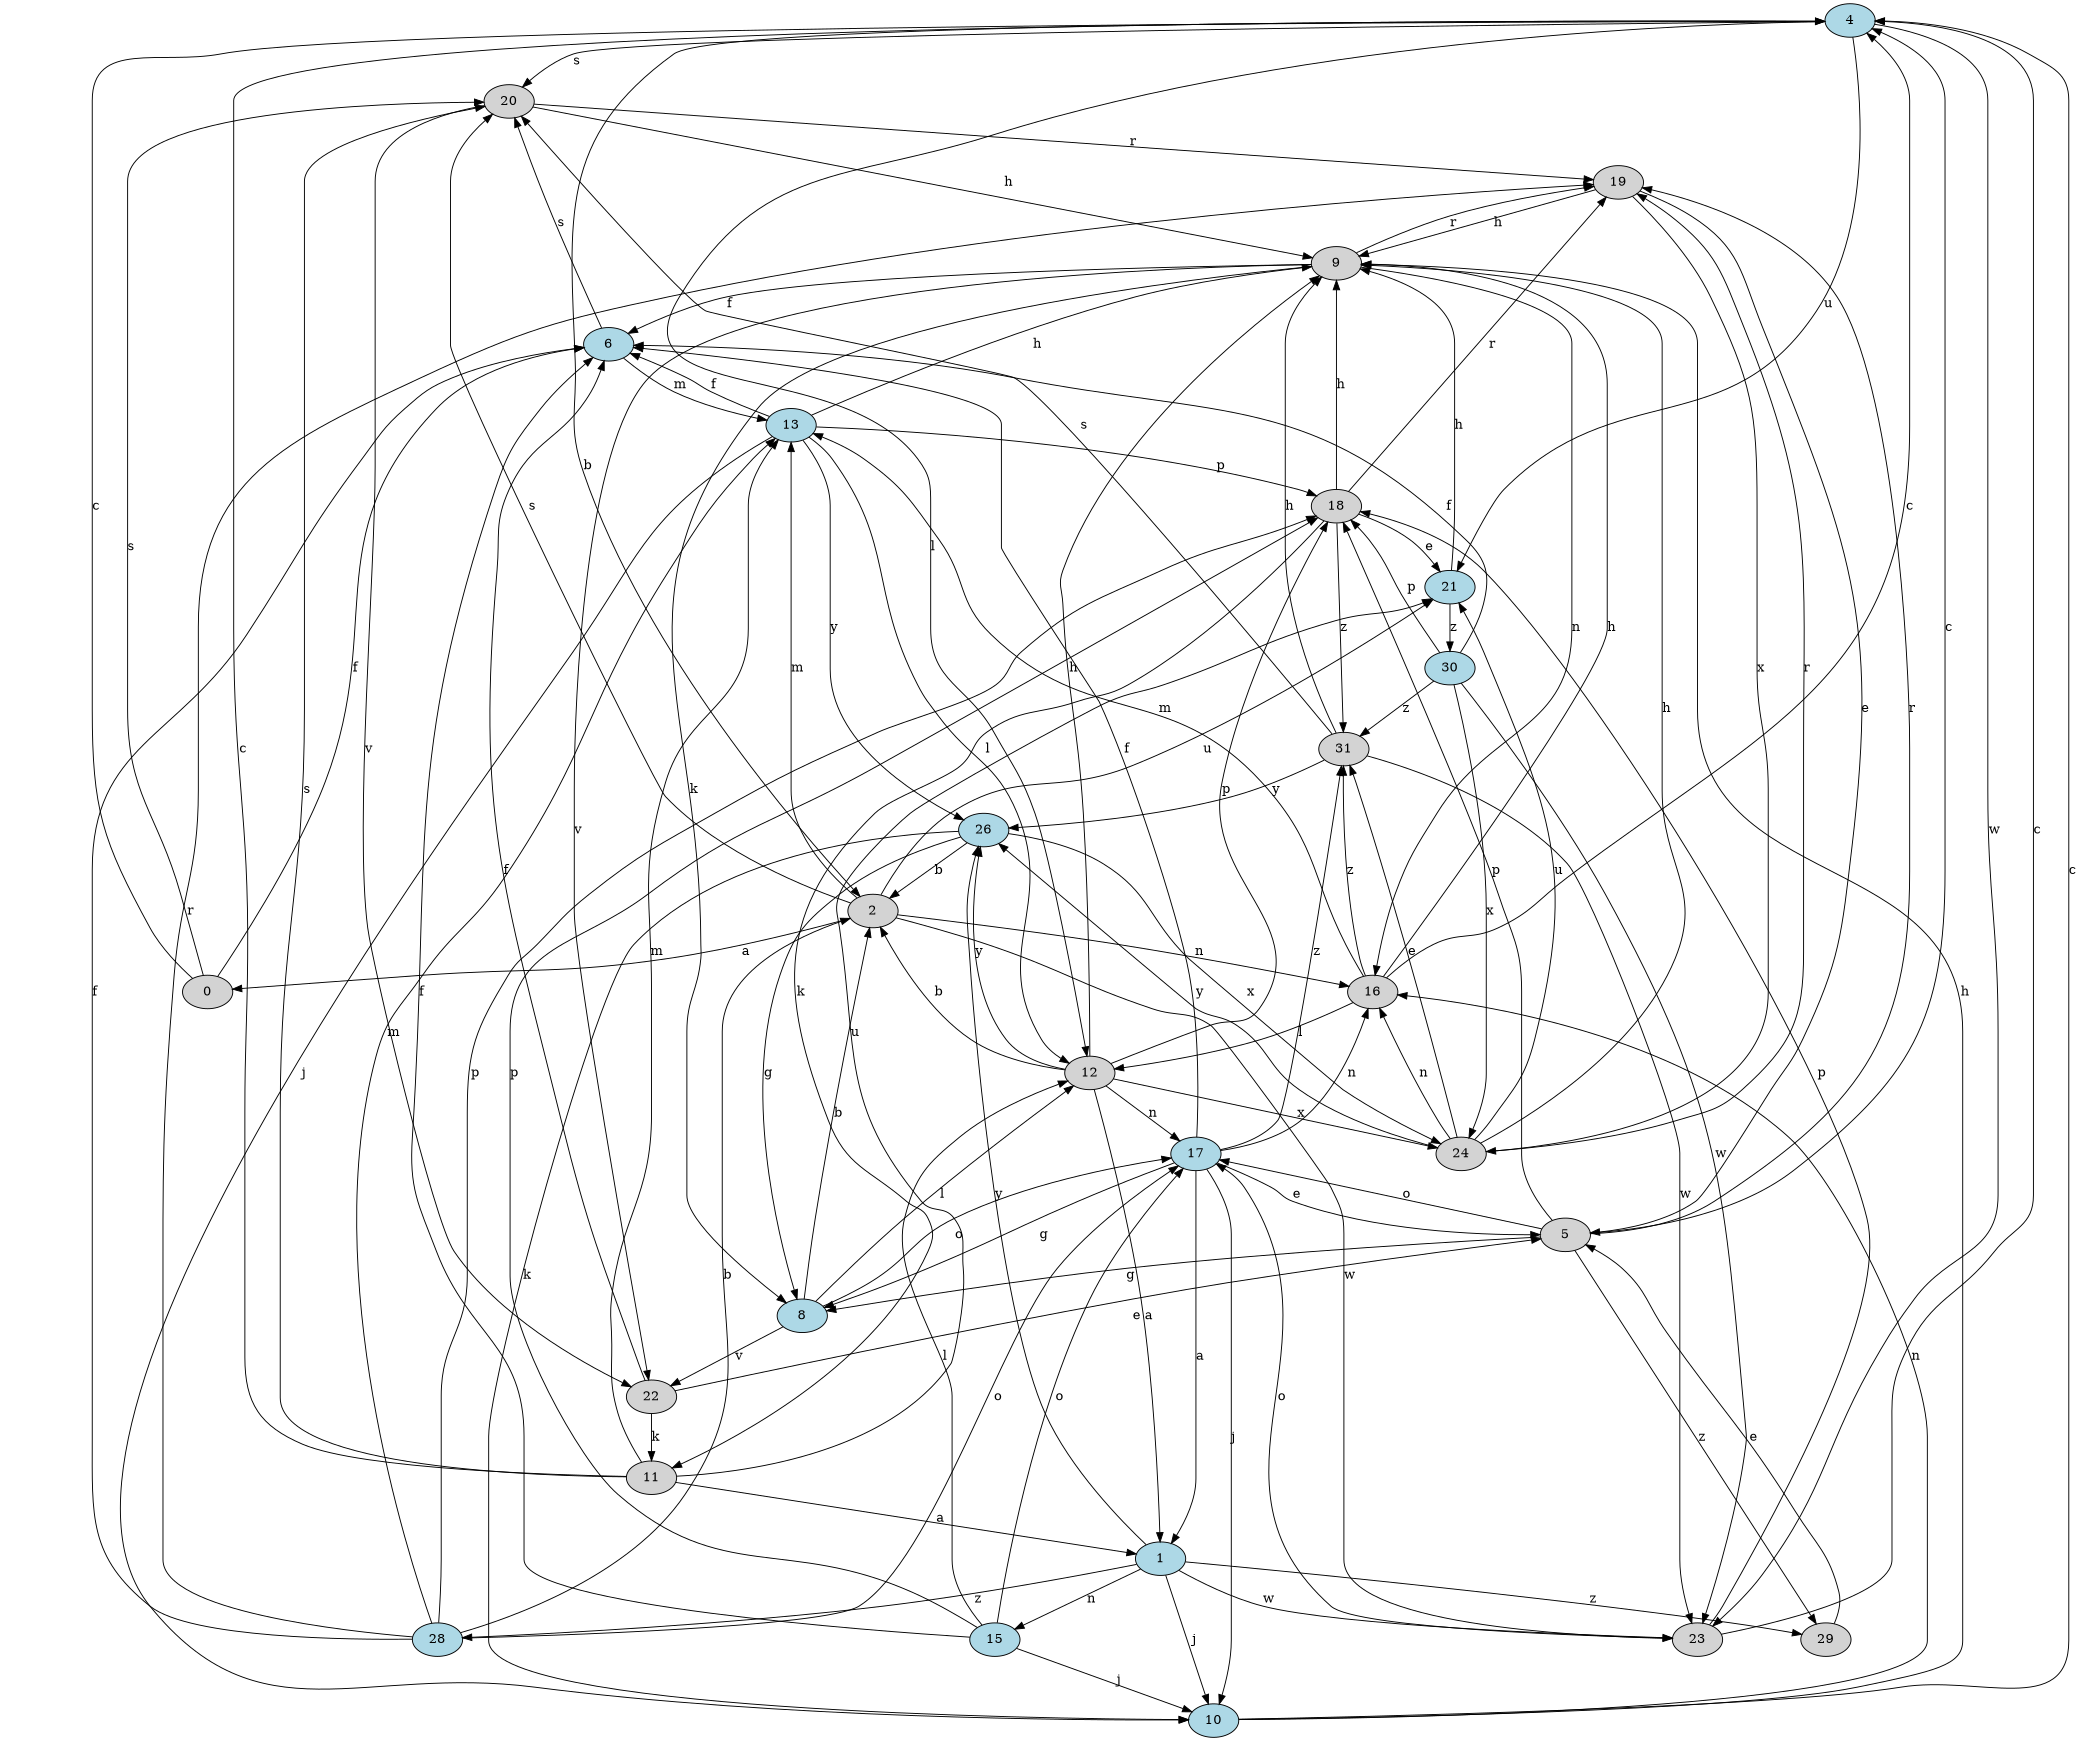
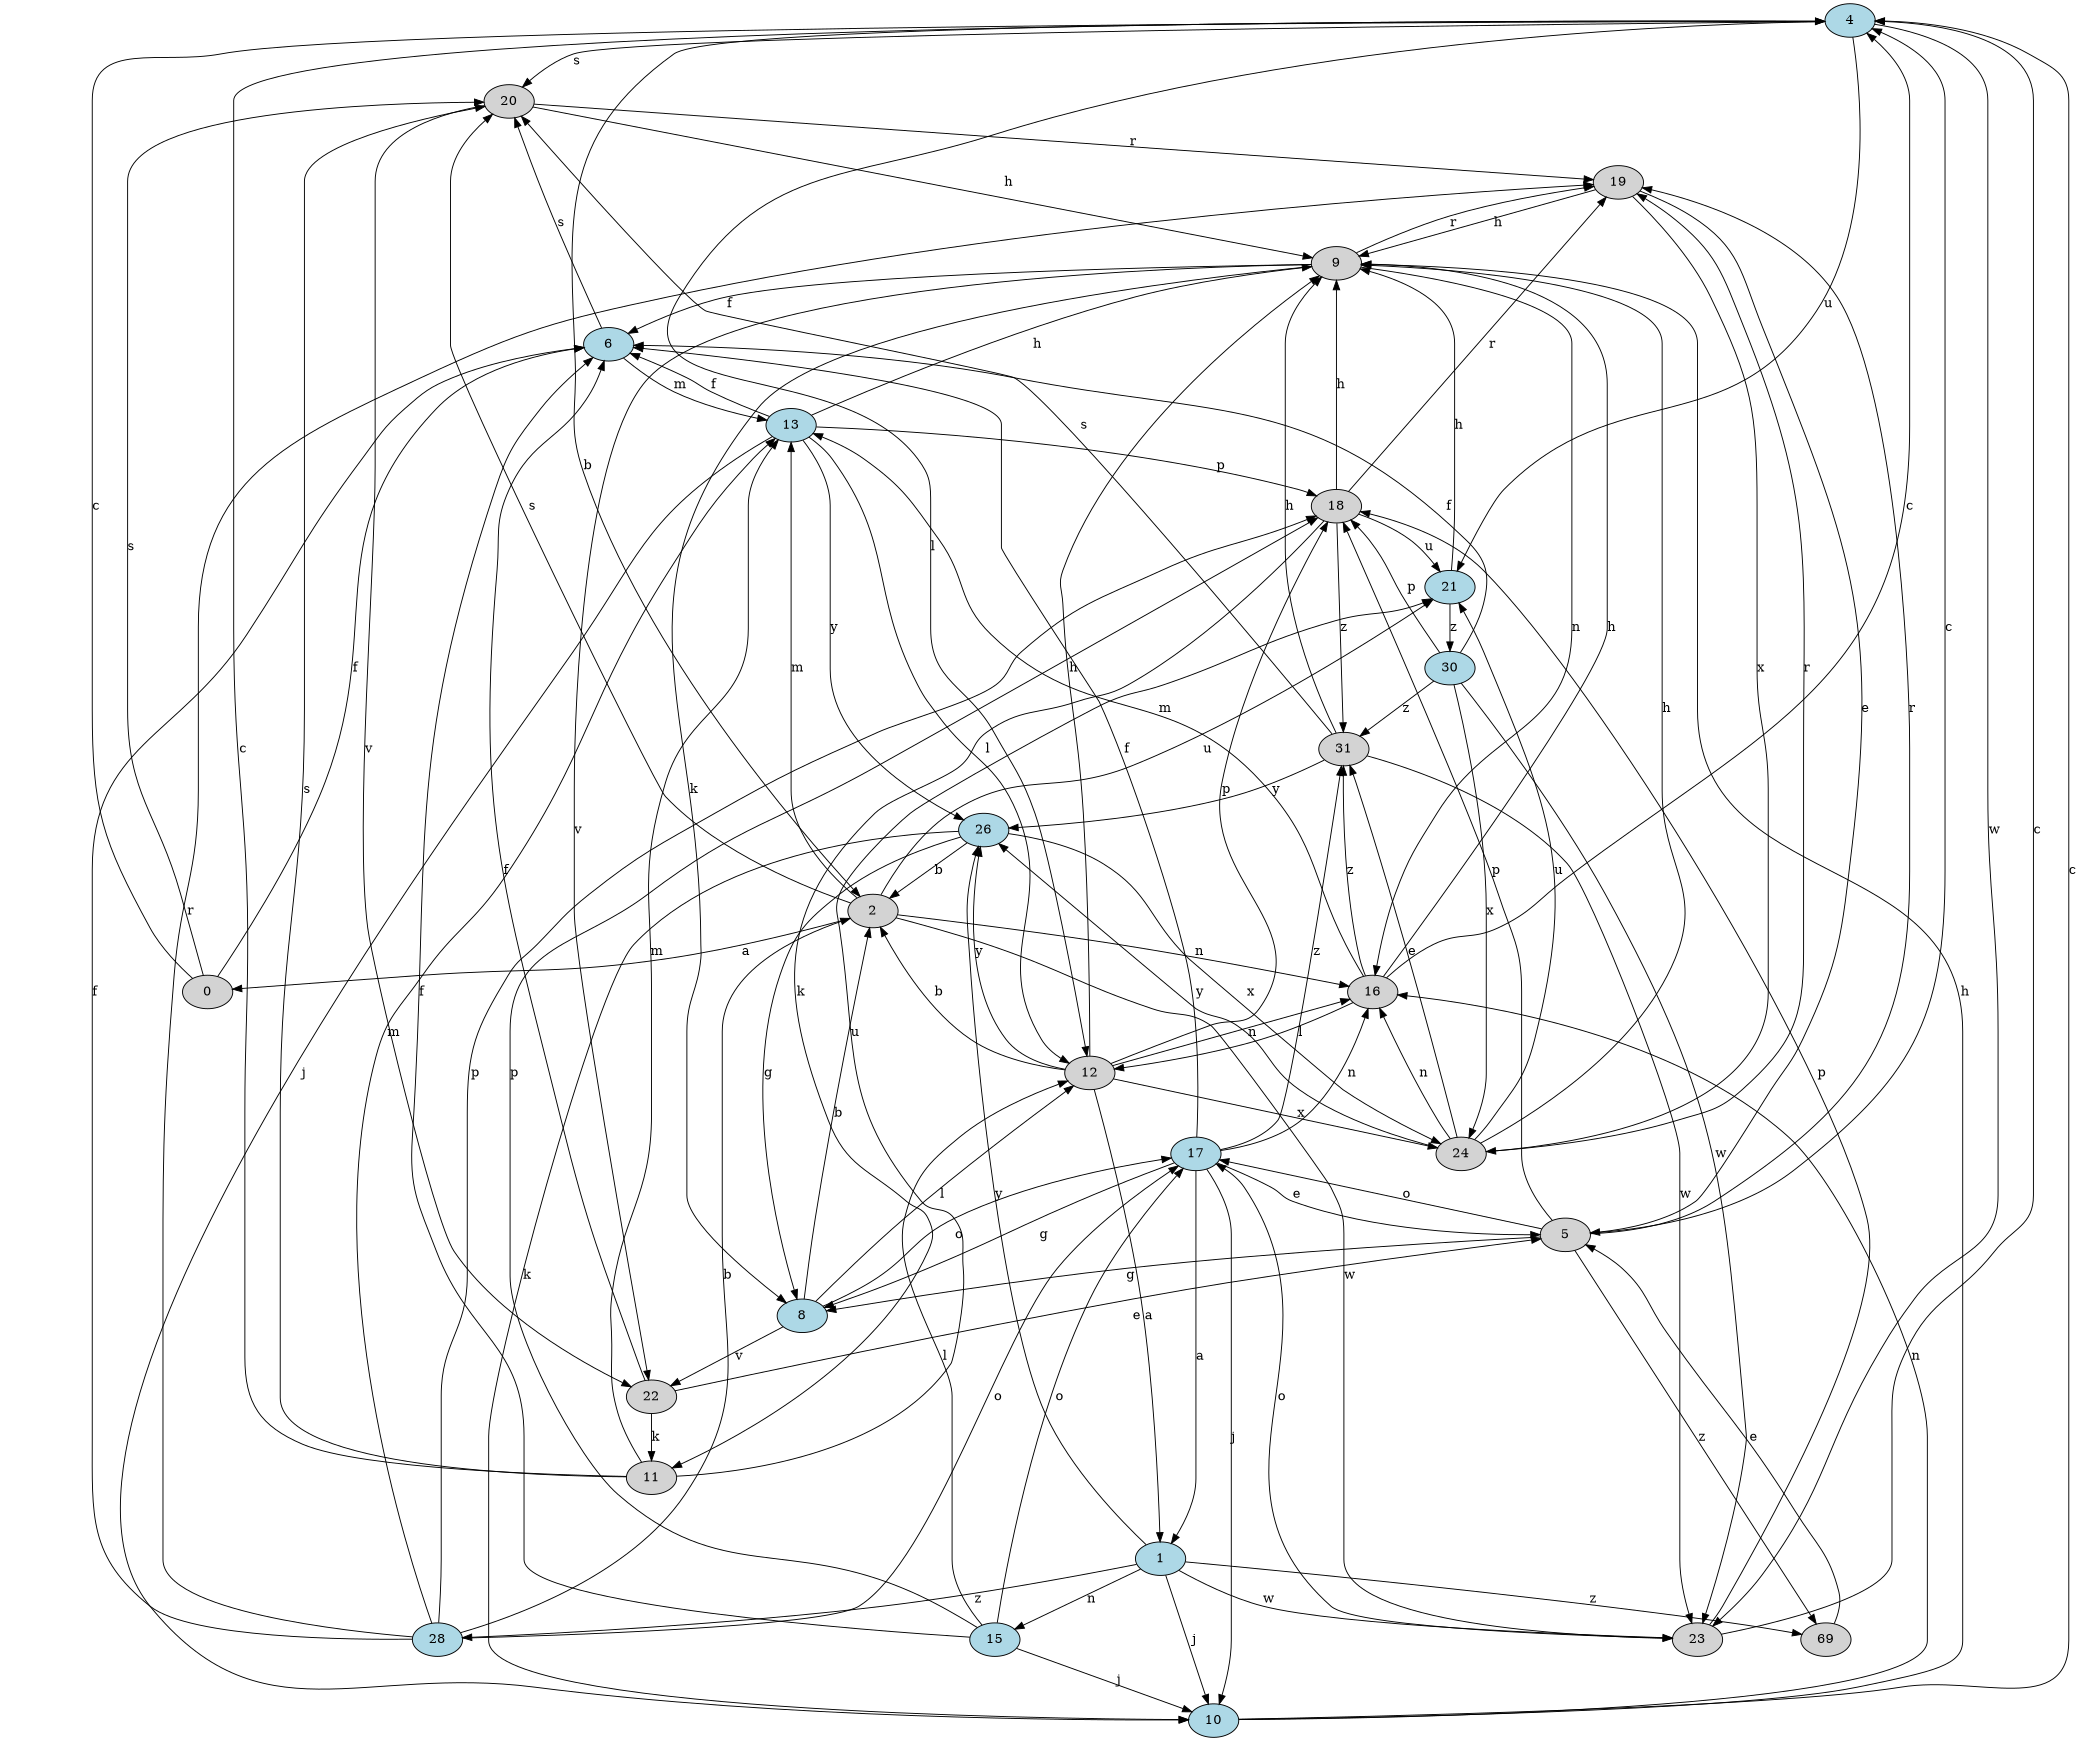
(1430, 547) -> (1430, 547)
(1139, 1111) -> (1227, 1034)
(901, 1518) -> none
(1826, 1640) -> (1826, 1640)
